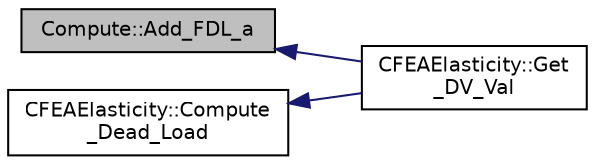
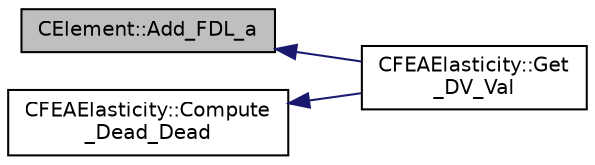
(148, 31) -> (148, 31)
(148, 123) -> (148, 123)
